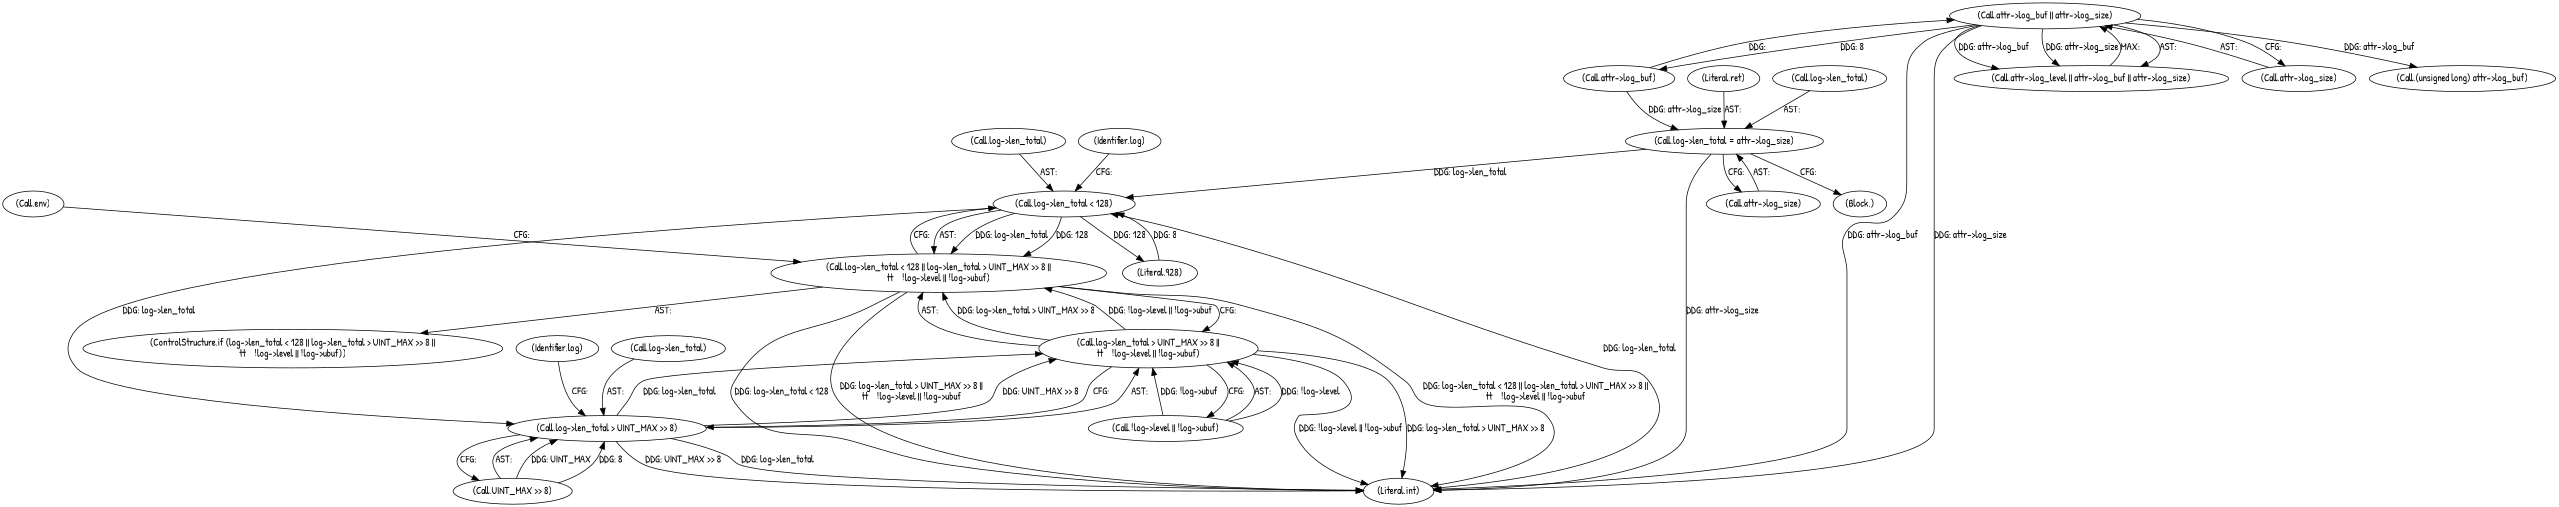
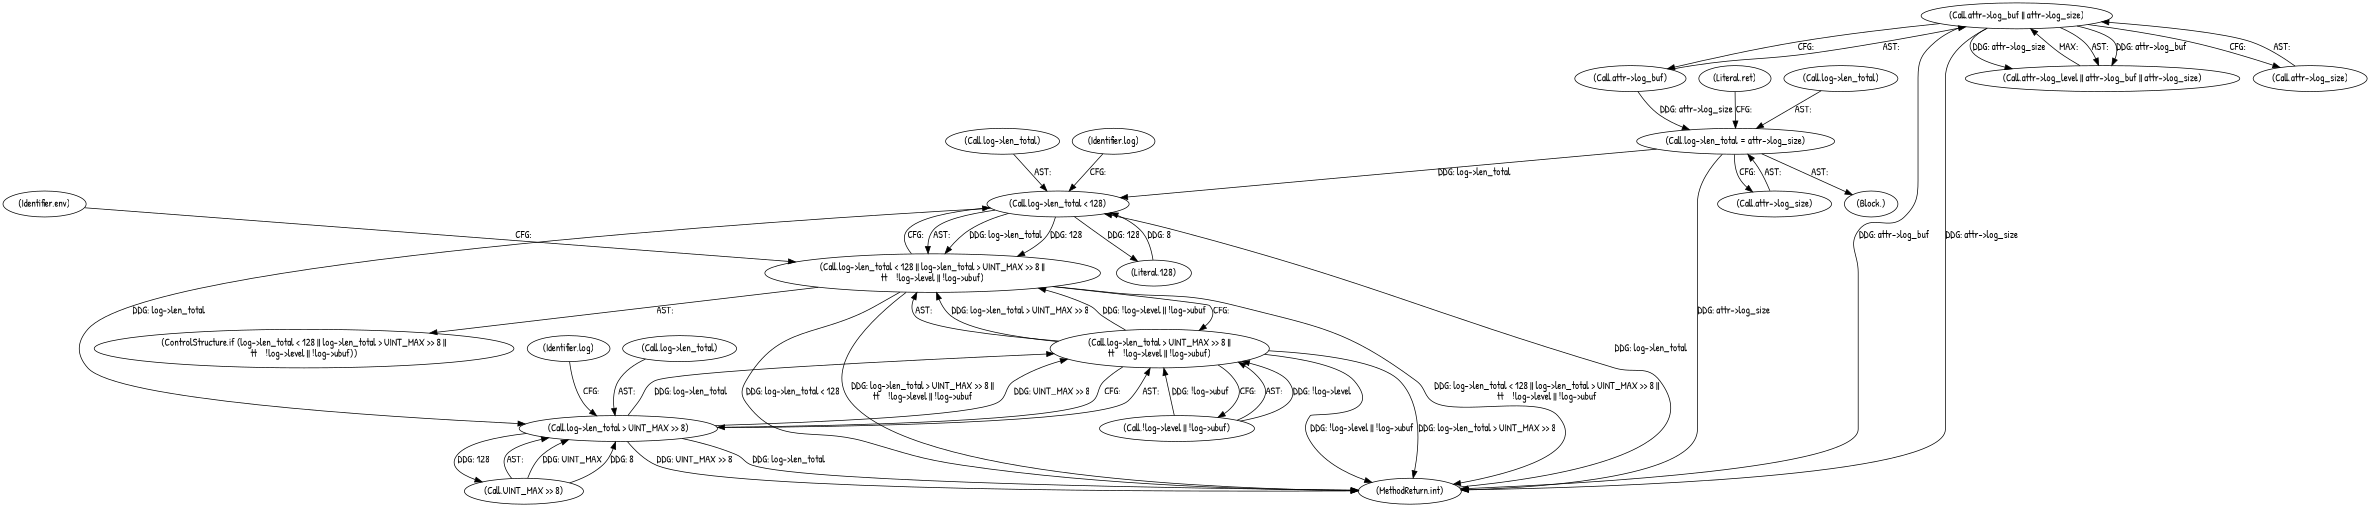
(1759, 47) -> (1892, 47)
(1852, 47) -> (1807, 47)
(2463, 79) -> none
(1734, 110) -> (1745, 110)
(1809, 173) -> (1821, 173)
(33, 204) -> (45, 204)
(1160, 273) -> (1154, 273)
(469, 460) -> (474, 460)
(1399, 491) -> (1410, 491)
